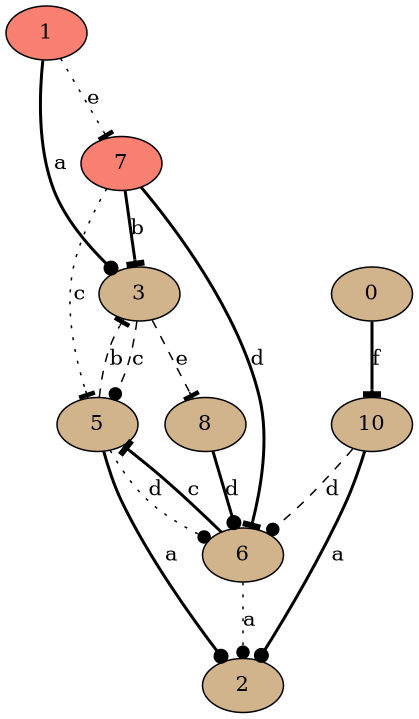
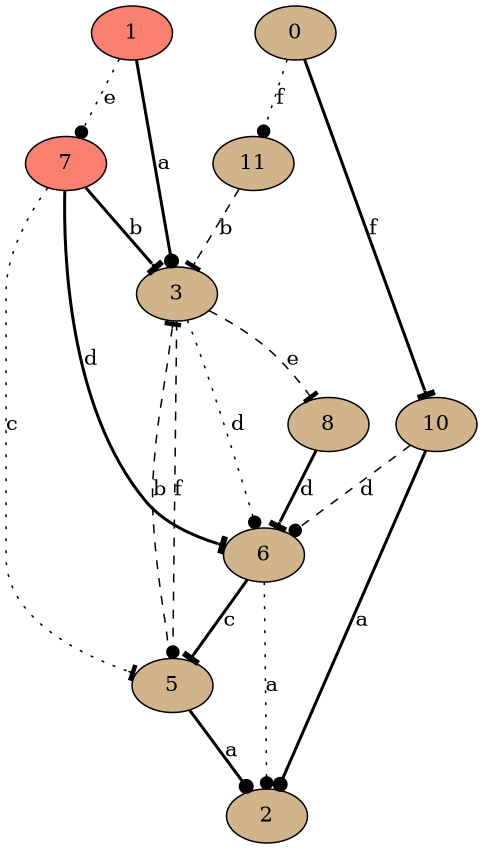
(82, 95) -> (102, 93)
none -> (254, 164)
(138, 359) -> (178, 490)
(223, 484) -> (298, 486)
(147, 500) -> (222, 418)
